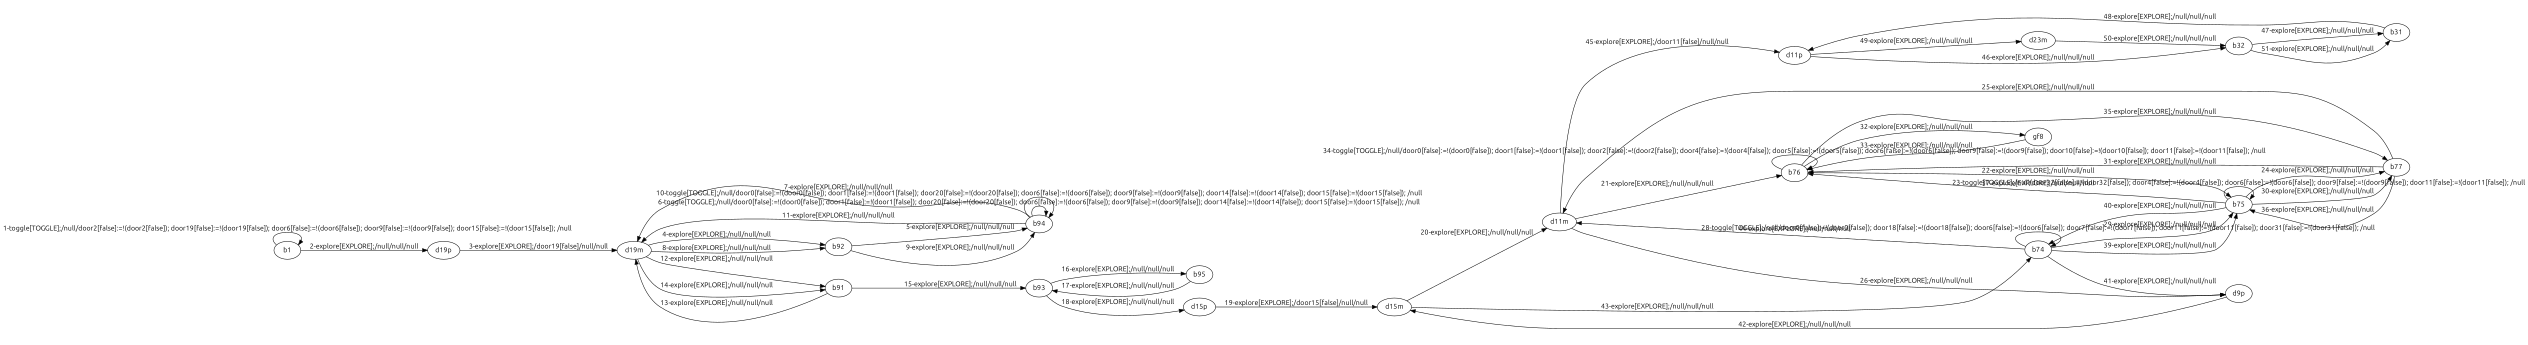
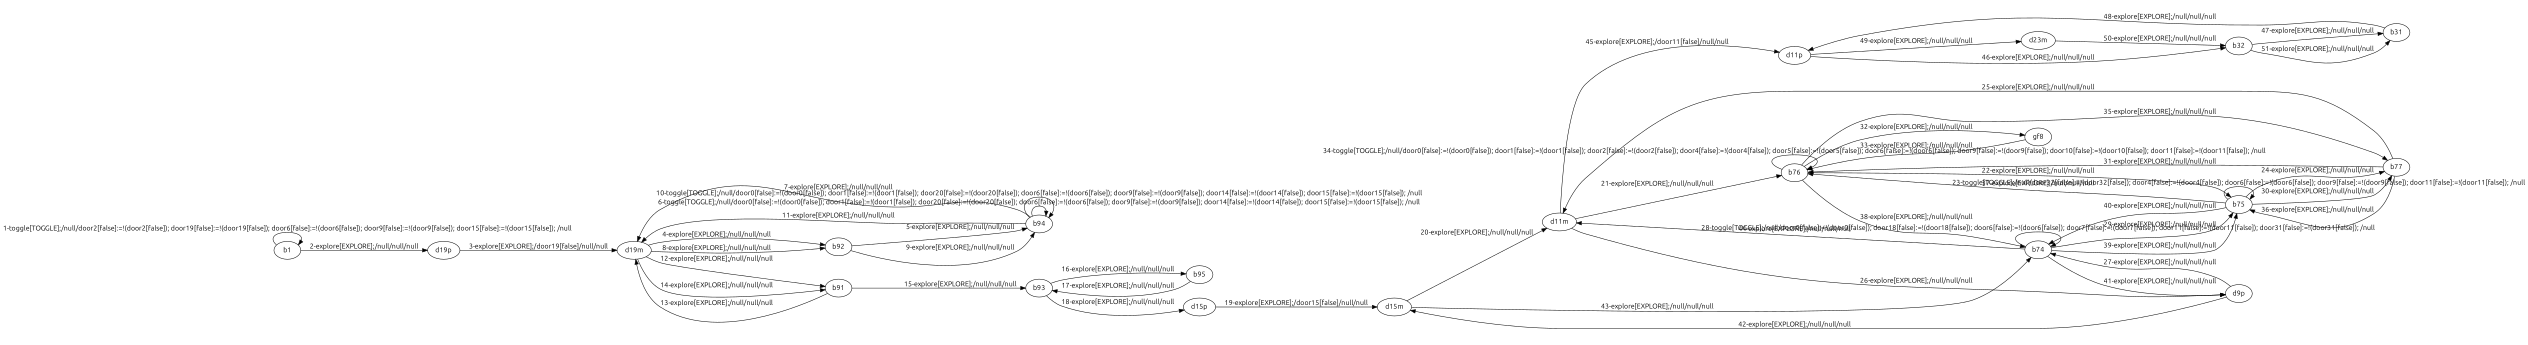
none -> (1905, 232)
none -> (2144, 269)
